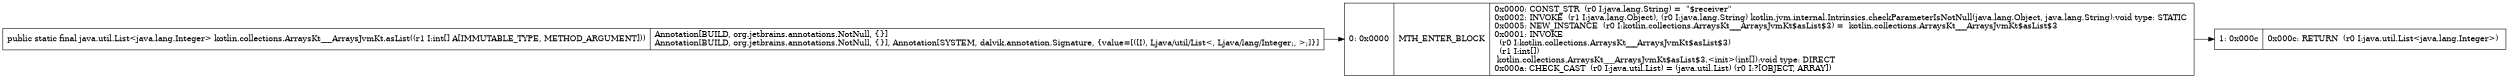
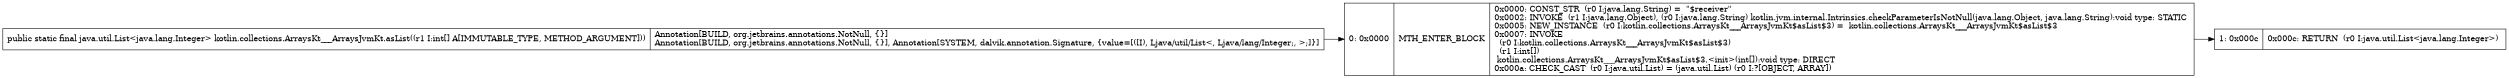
(1531, 35) -> (1531, 35)
